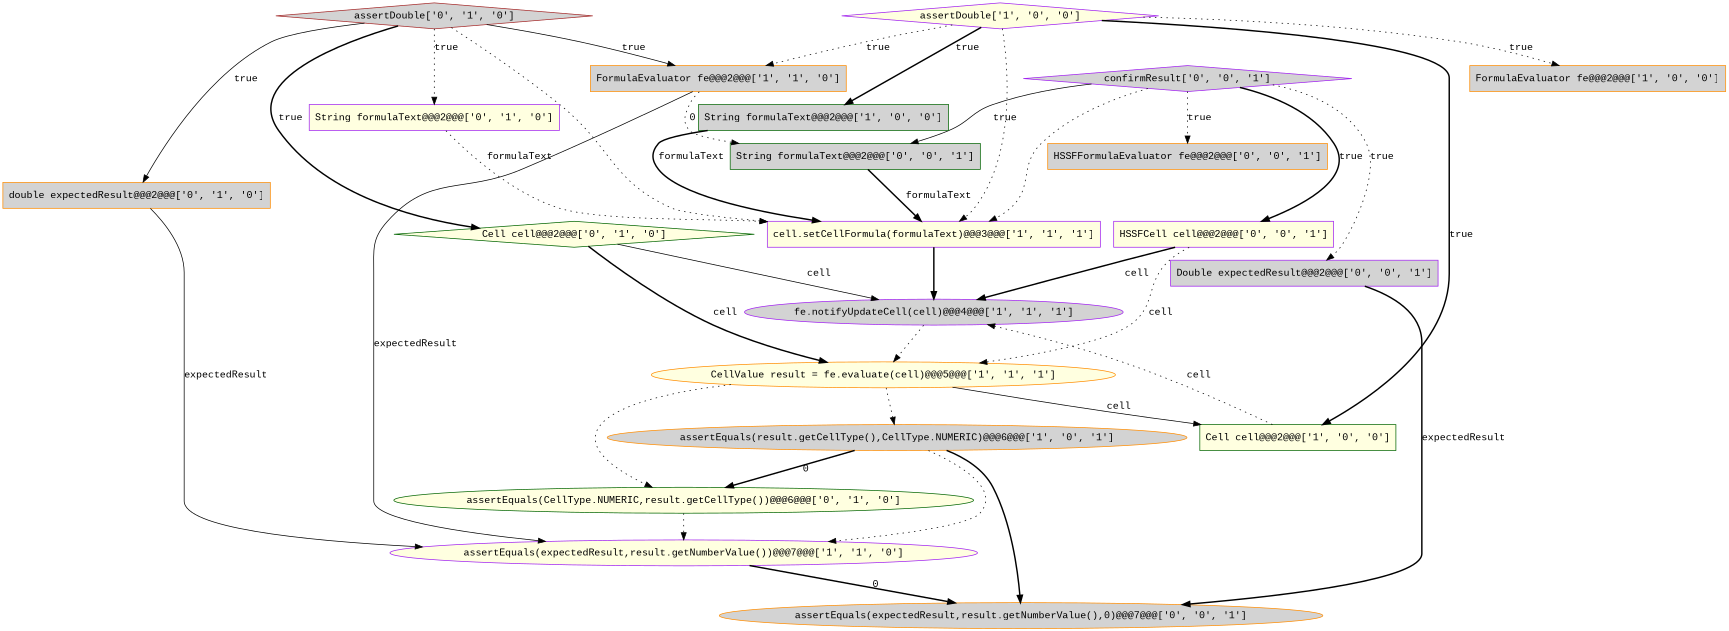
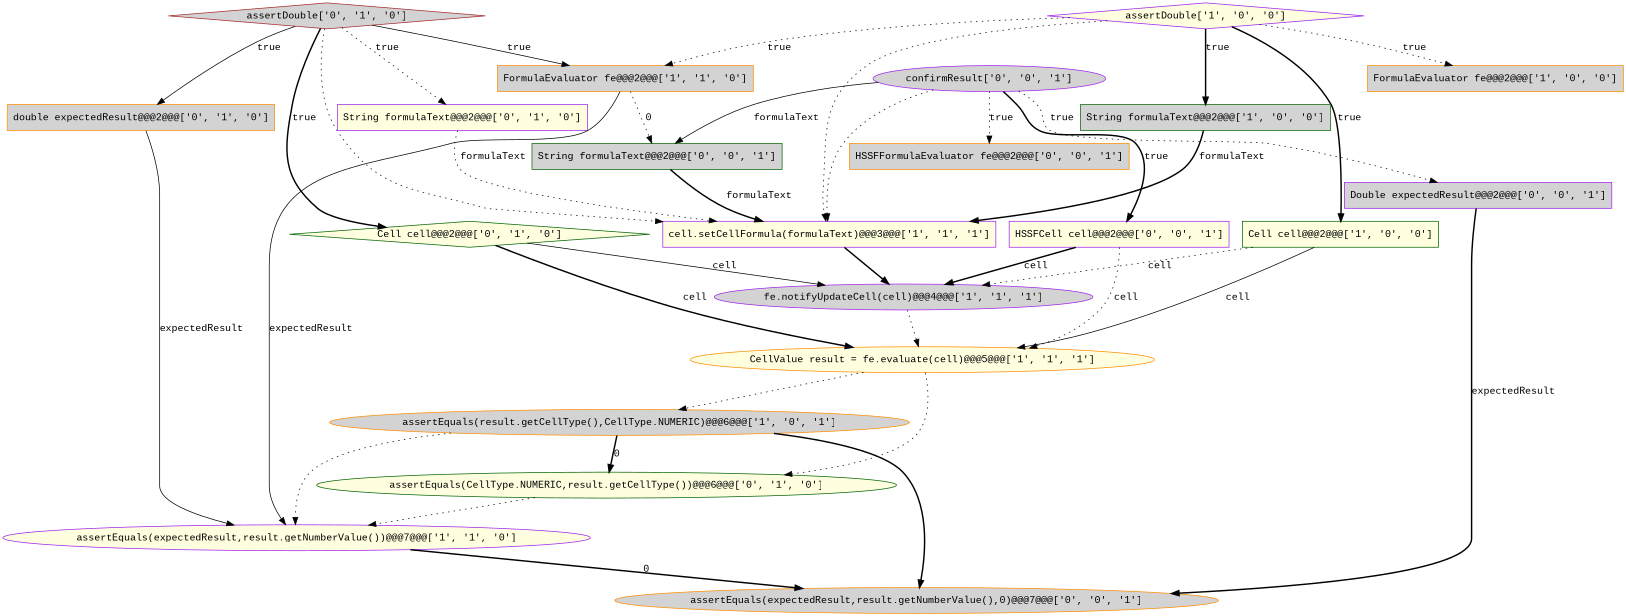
(1188, 79) -> (989, 79)
(1005, 117) -> (786, 117)
(1073, 406) -> (1172, 306)
